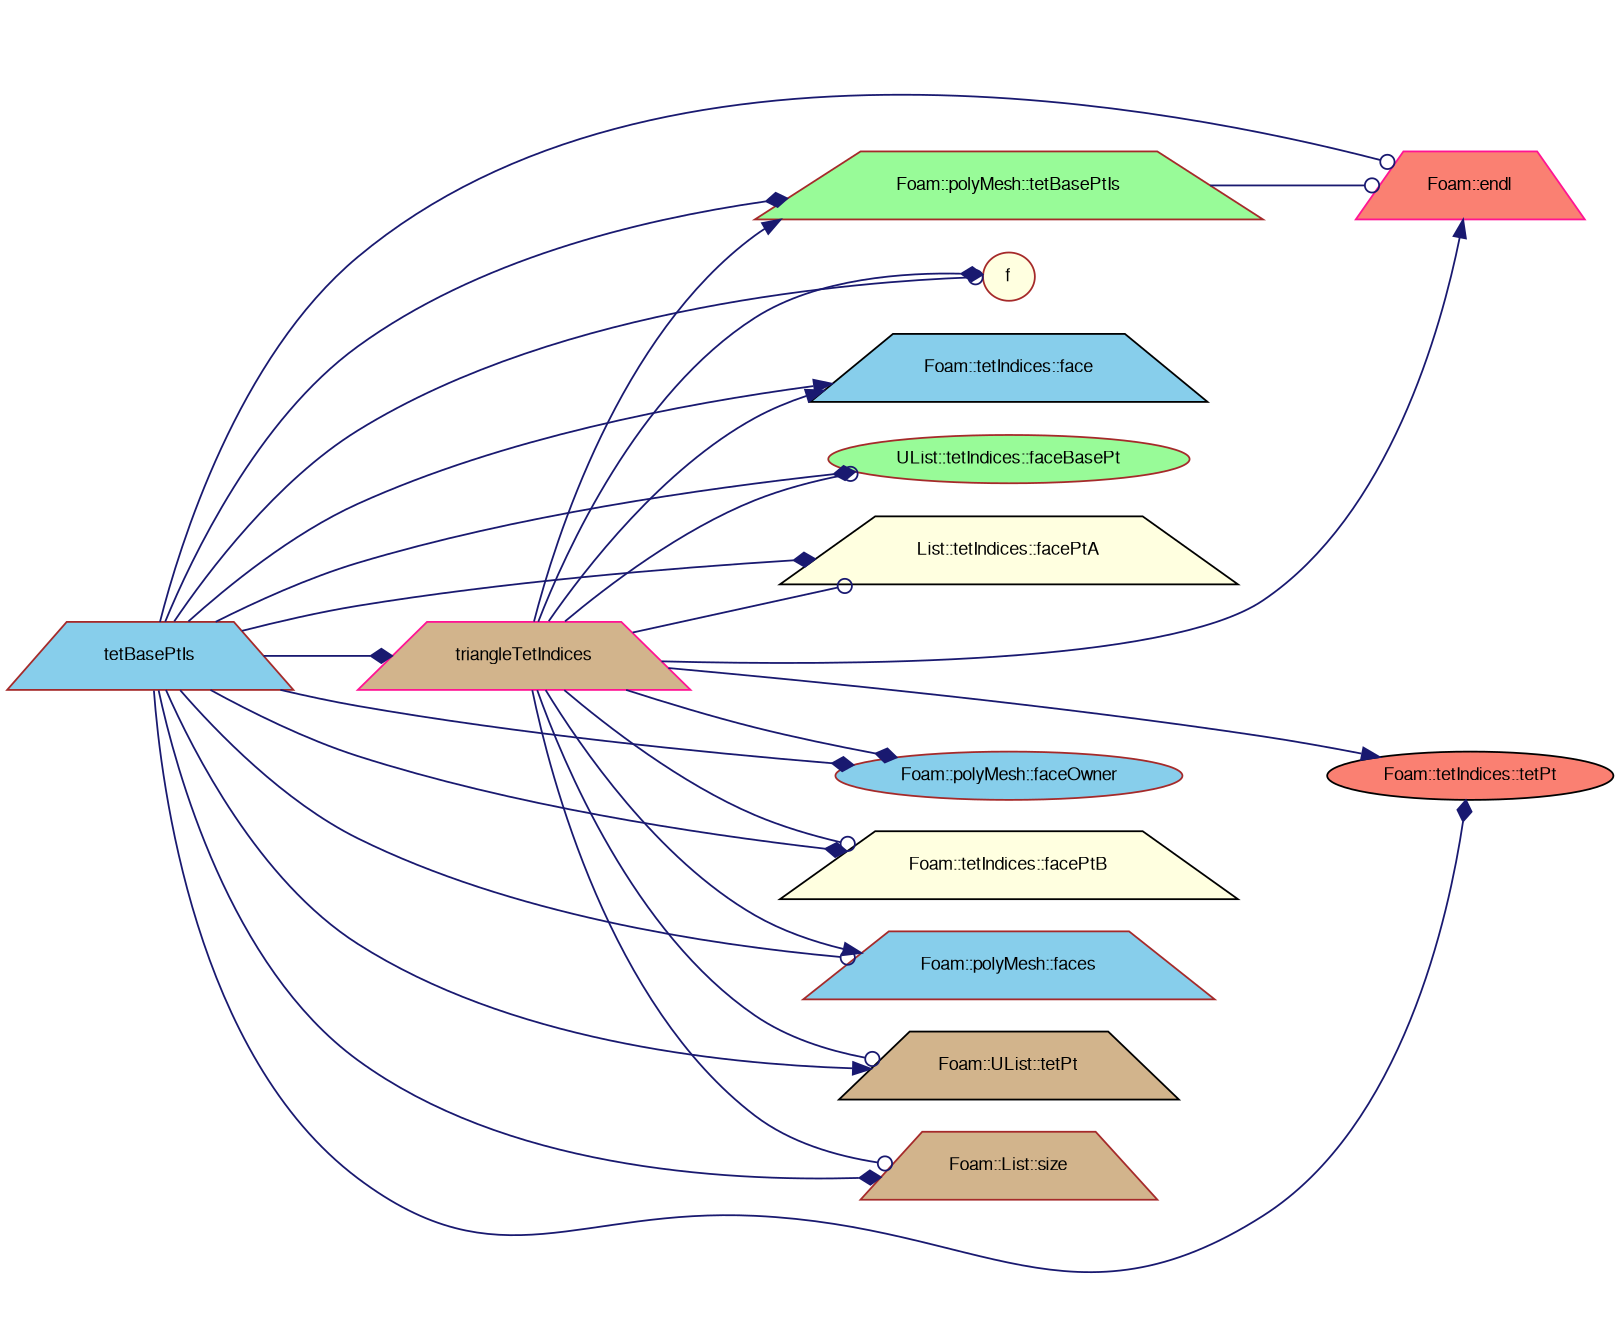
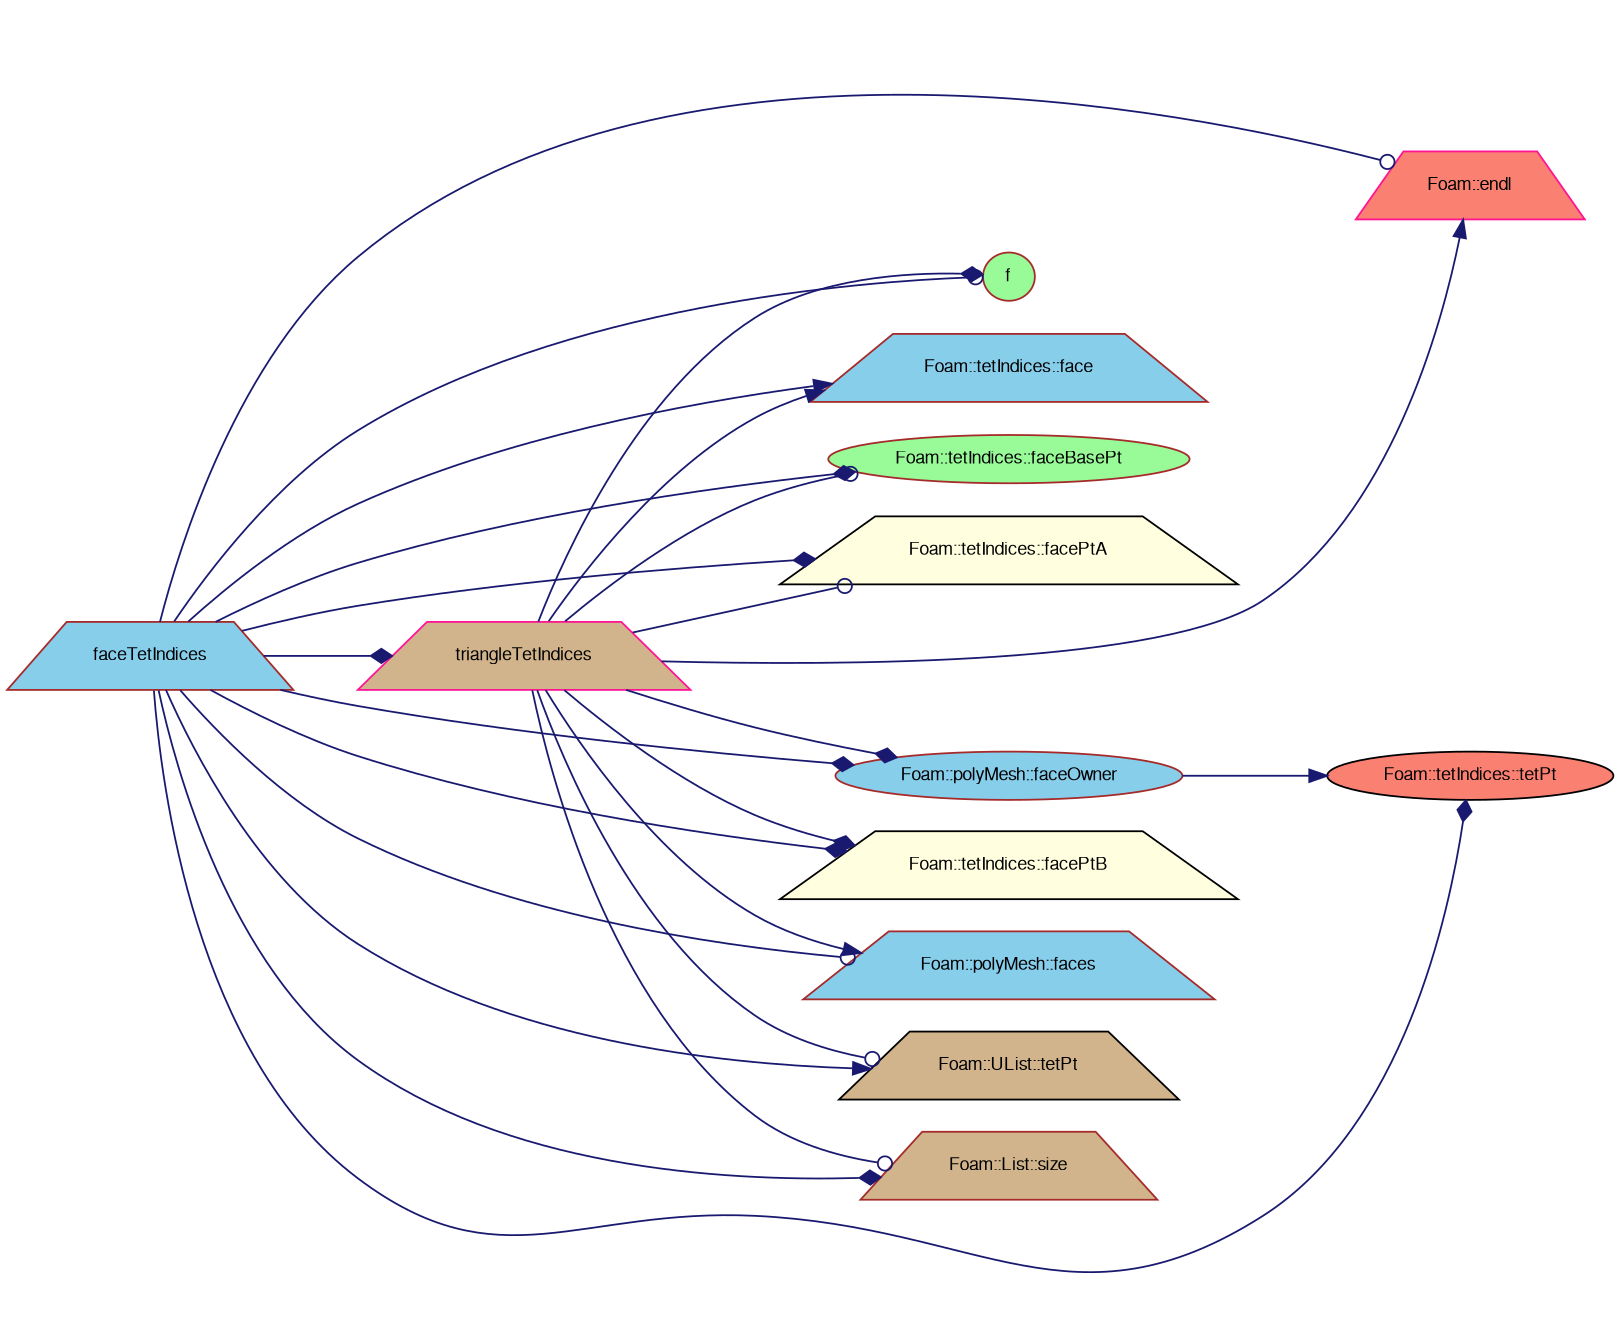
(1009, 185) -> none
(1009, 277) -> (1009, 277)
(1009, 368) -> (1009, 368)
(1009, 459) -> (1009, 459)
(1009, 550) -> (1009, 550)
(150, 656) -> (150, 656)
(1016, 704) -> (1246, 776)
(693, 783) -> (693, 783)
